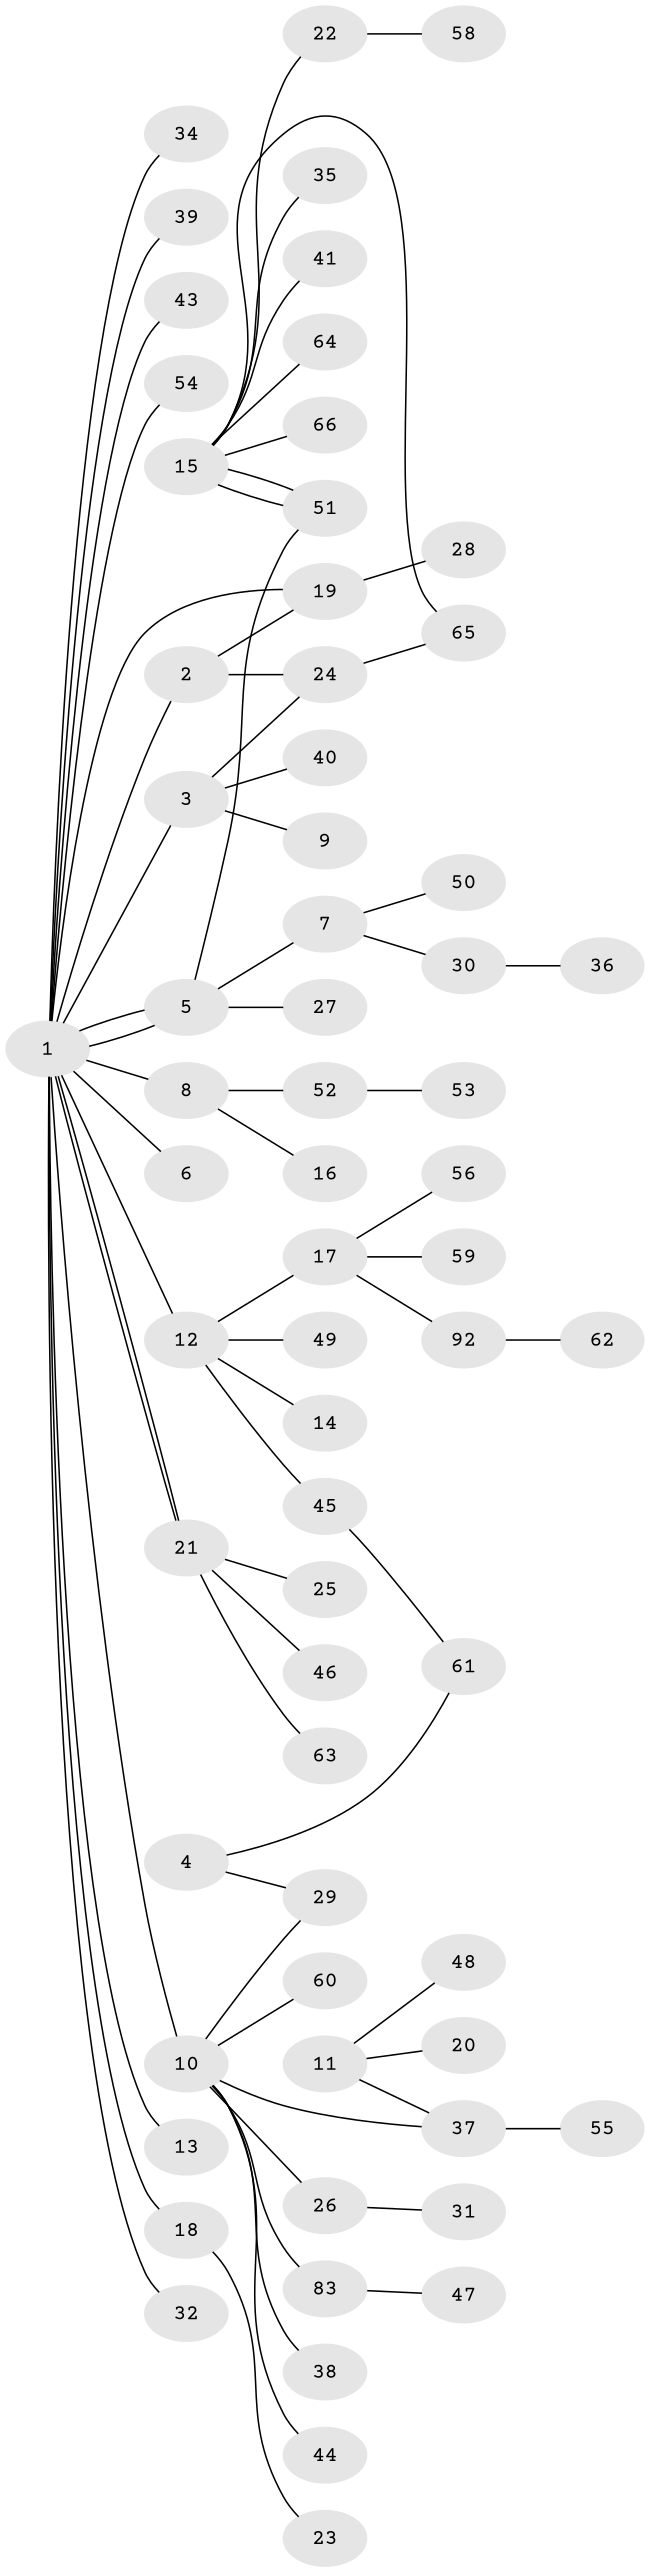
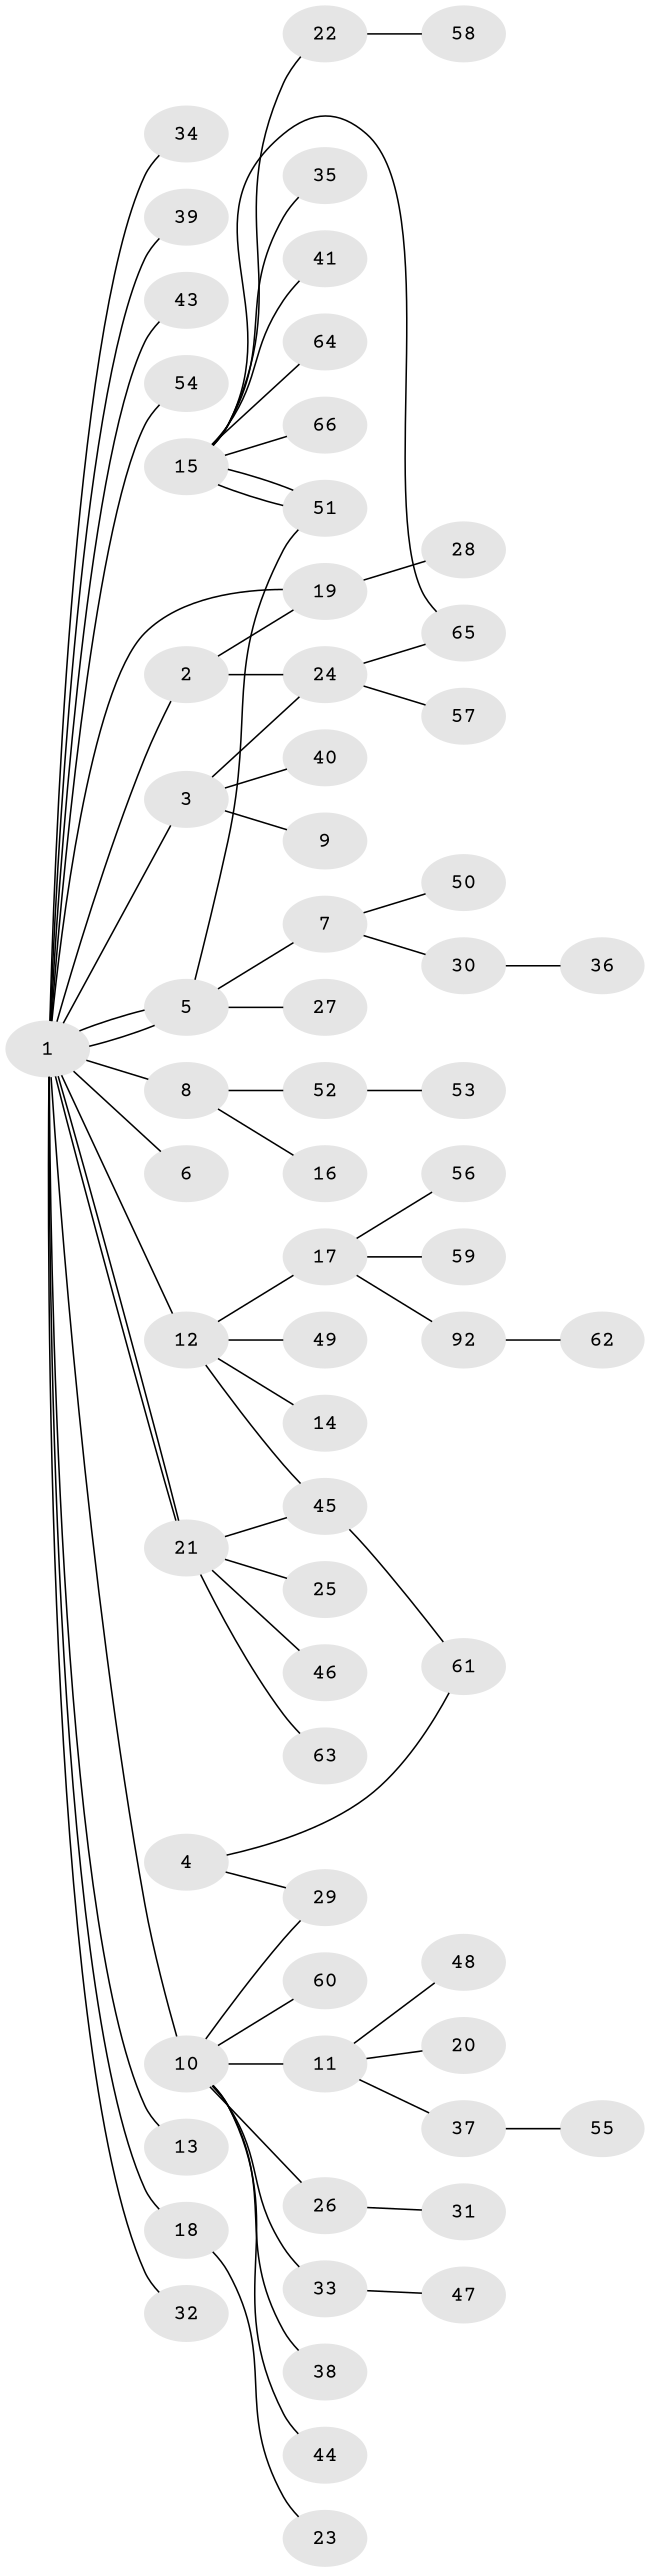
none -> (464, 716)
none -> (256, 1527)
(318, 2114) -> (256, 2064)
(325, 2289) -> (325, 2289)
